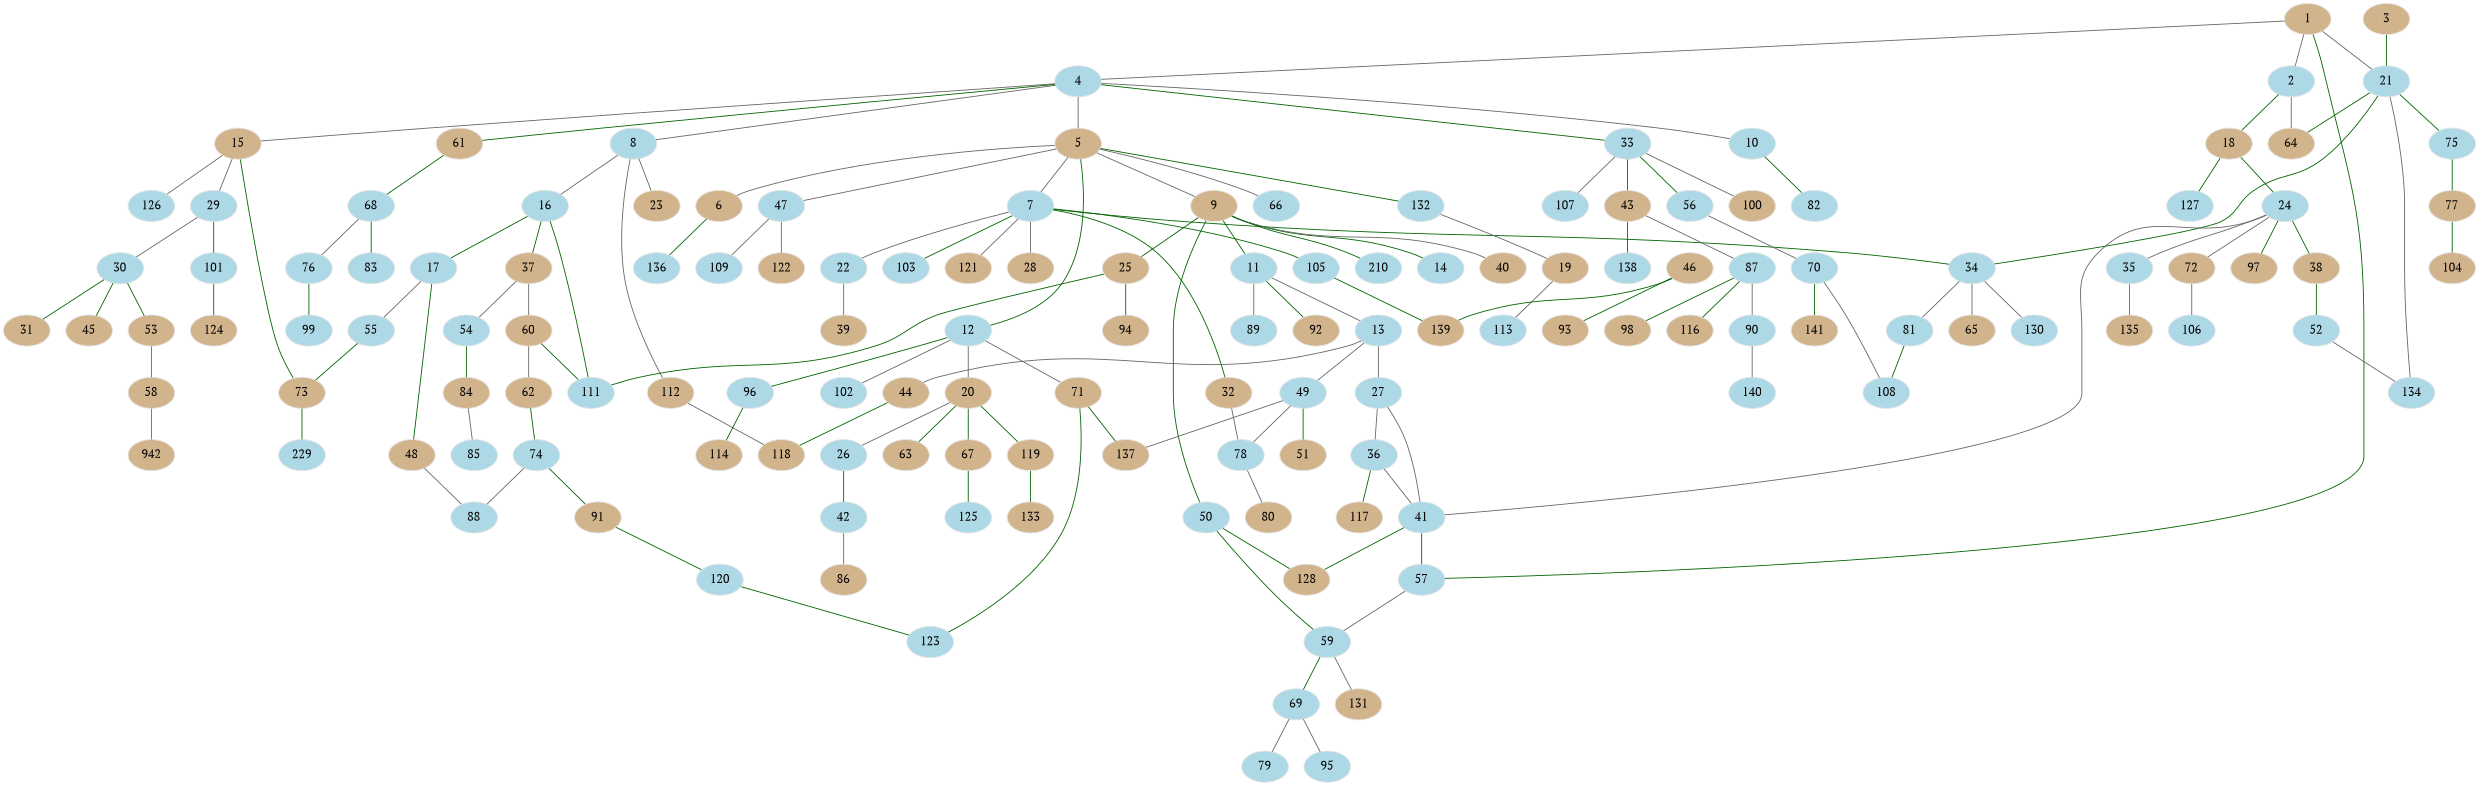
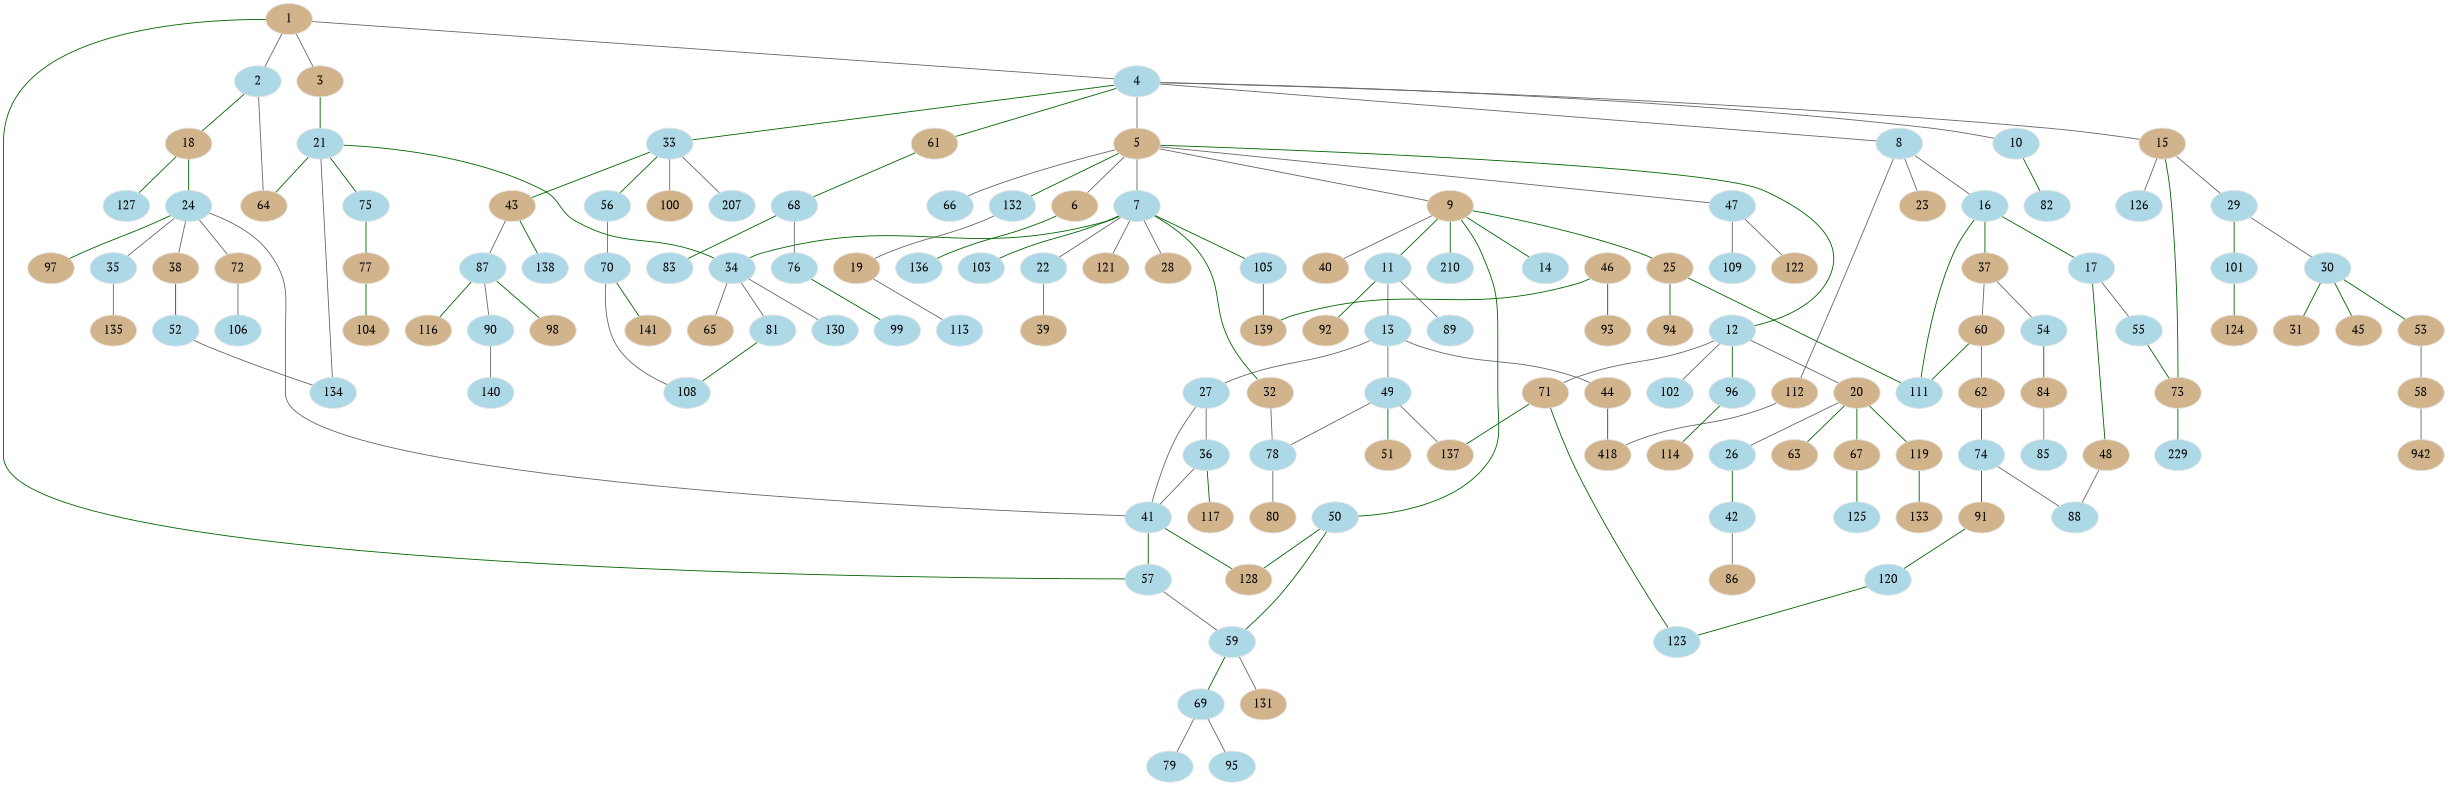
(2347, 50) -> (305, 50)
(1565, 206) -> (732, 206)
(2301, 237) -> (182, 237)
(781, 455) -> (1608, 455)
